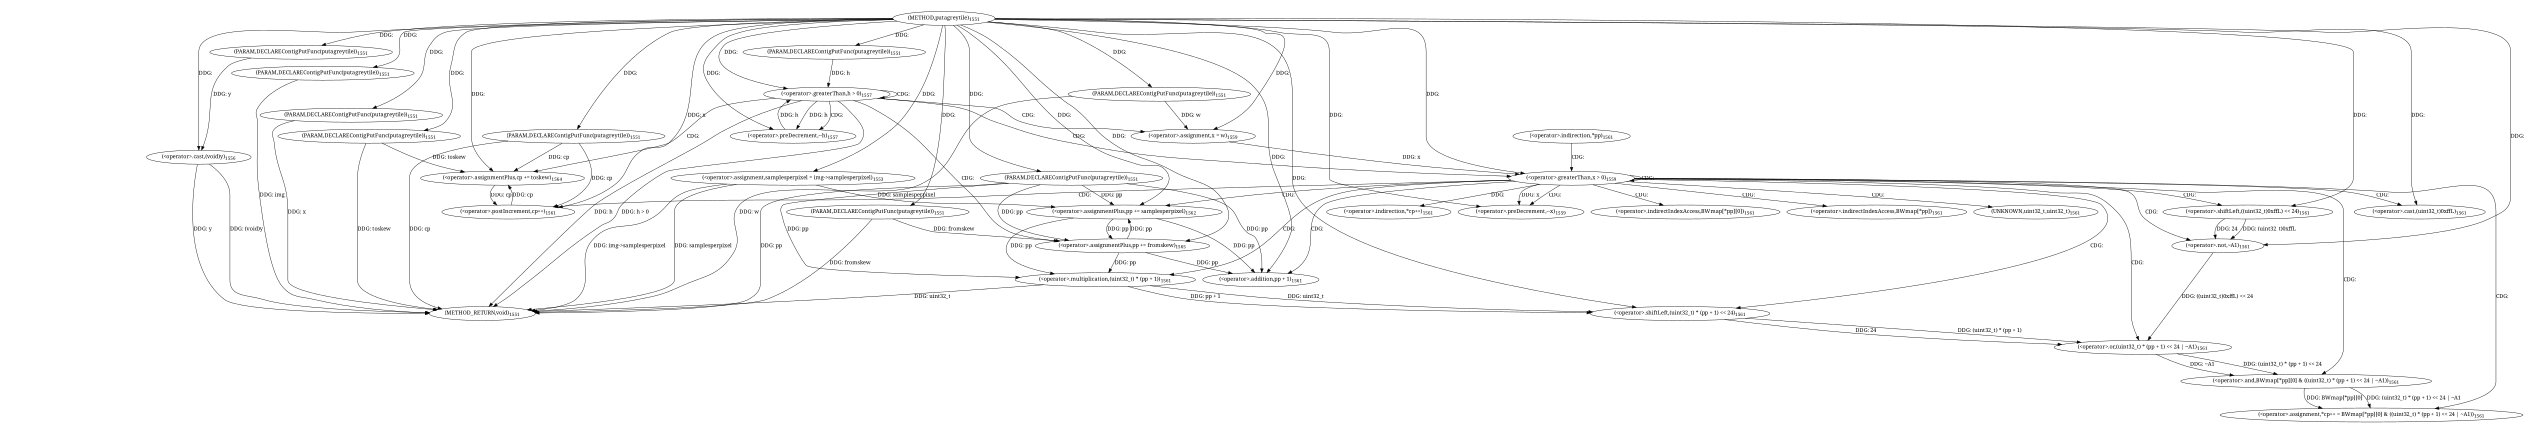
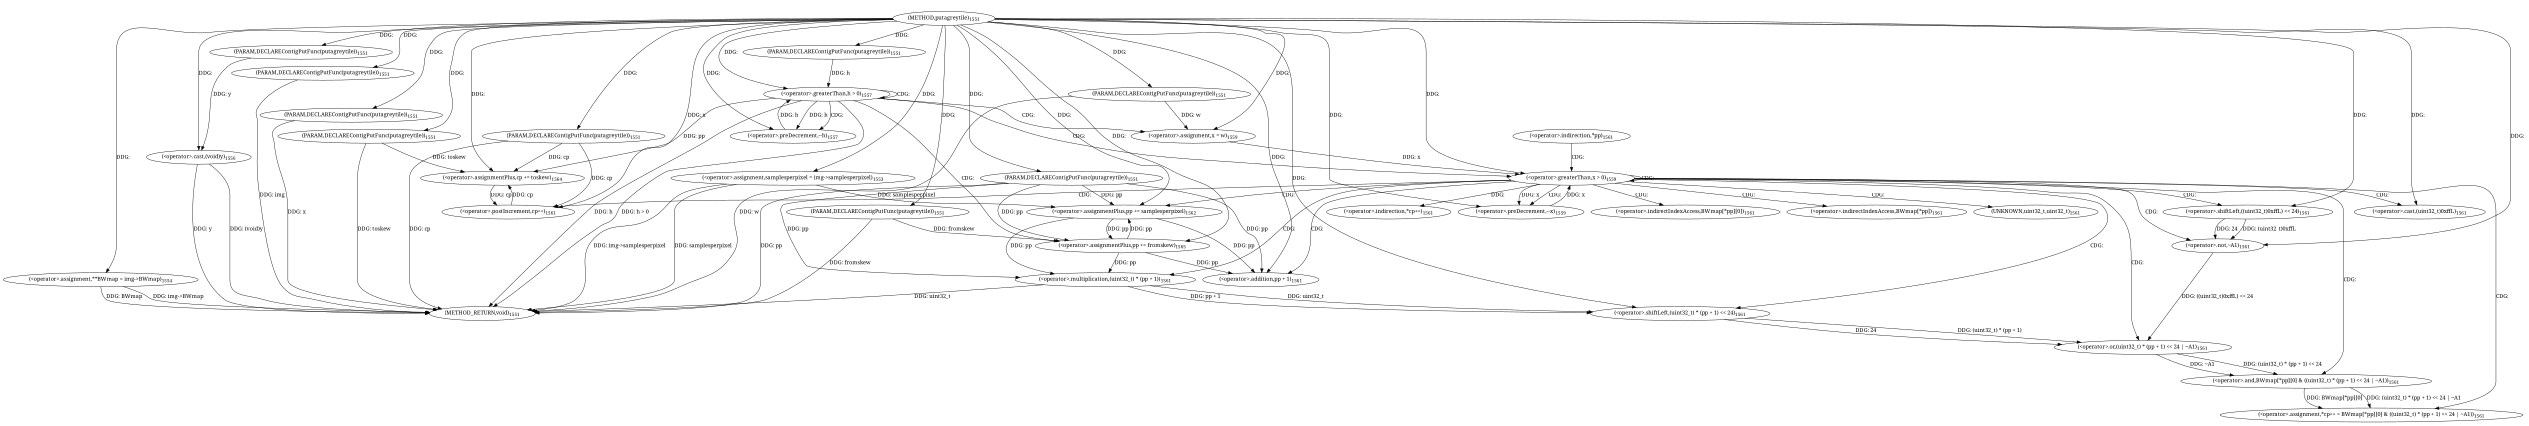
(694, 136) -> (694, 136)
none -> (1561, 199)
none -> (101, 280)
